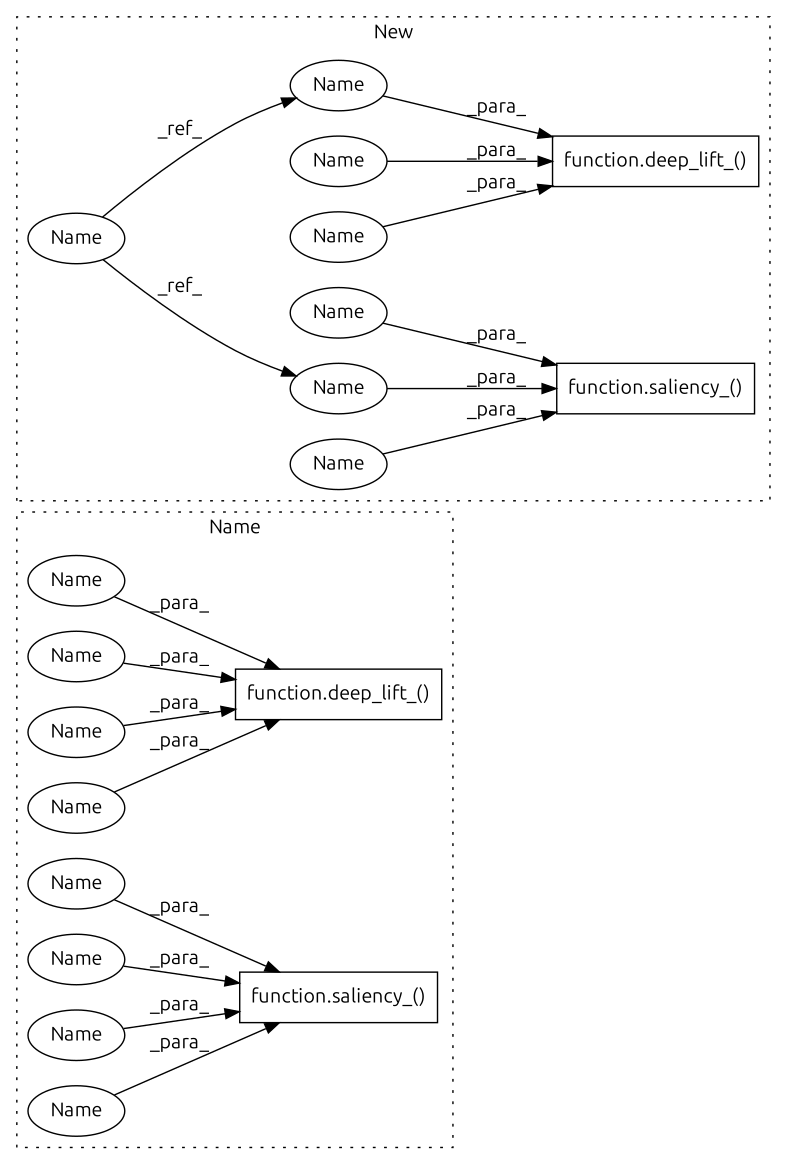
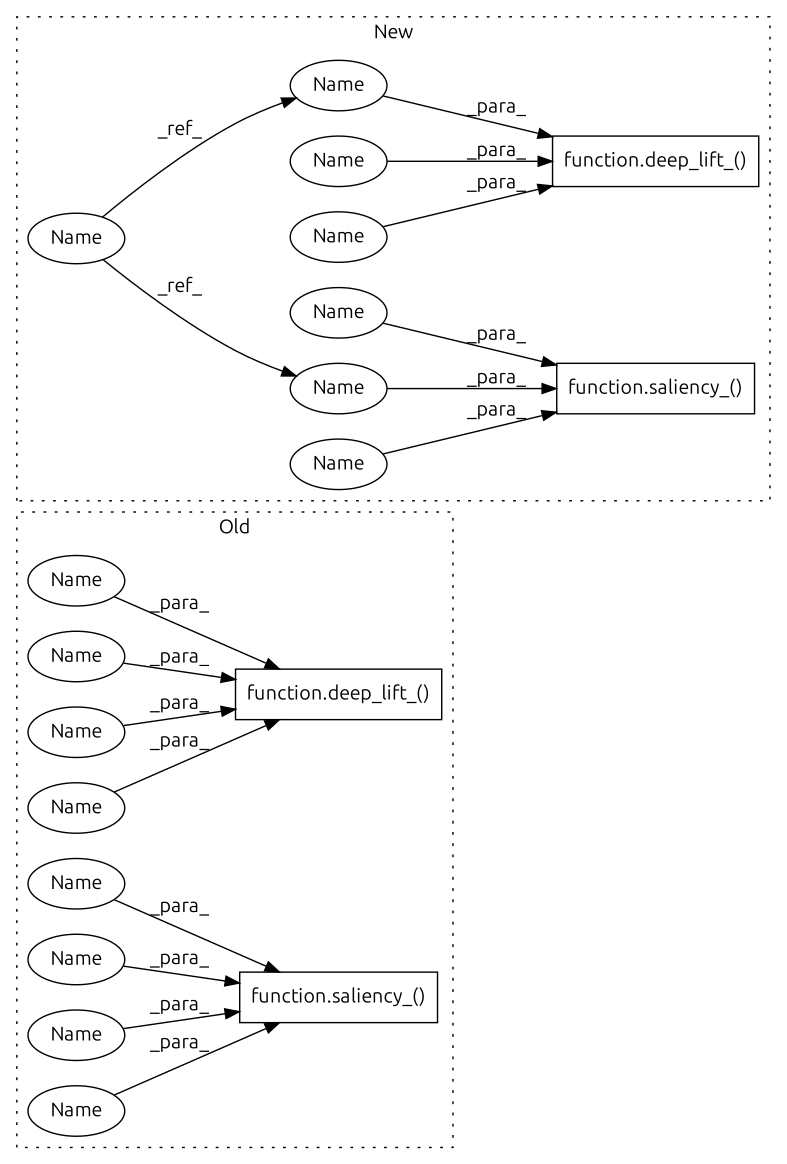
(235, 528) -> (235, 528)
